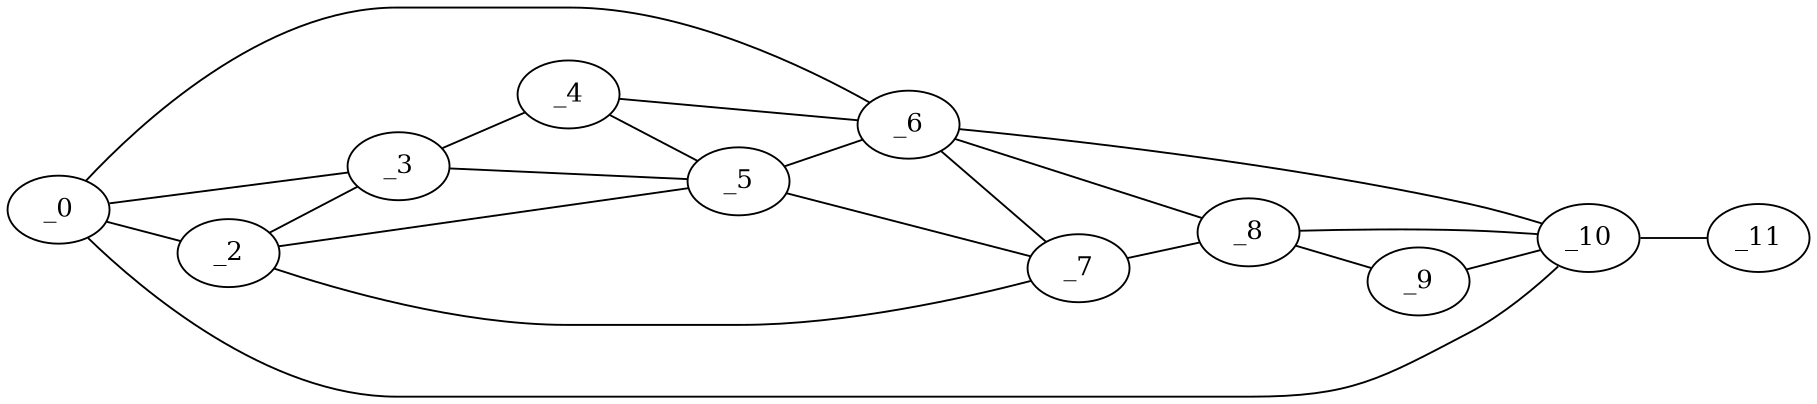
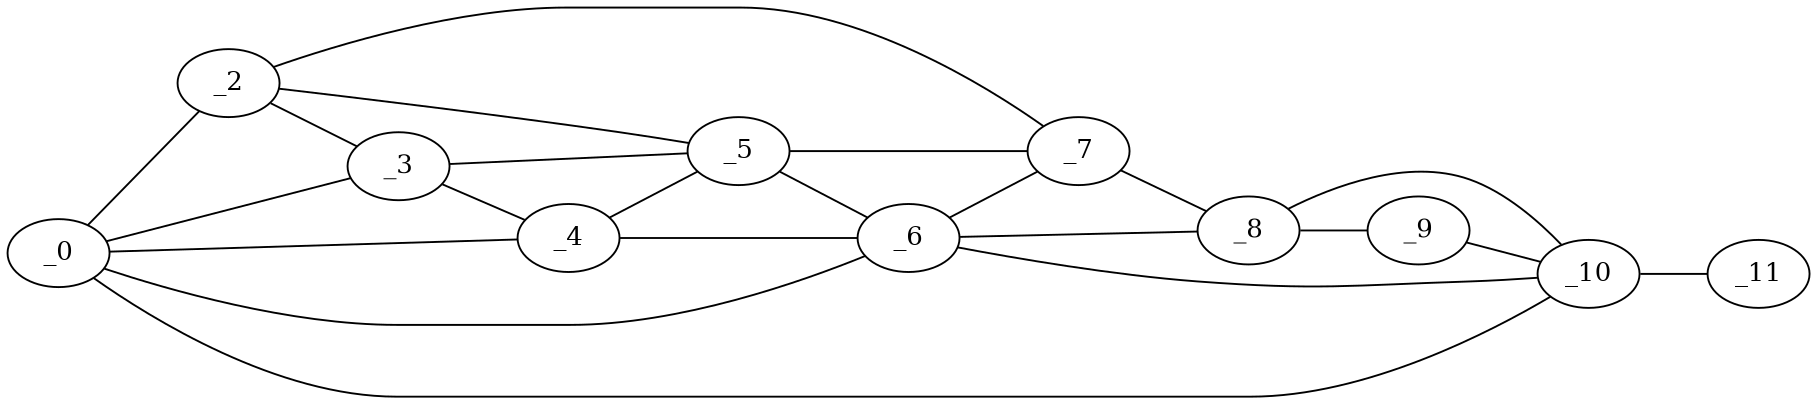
none -> (313, 246)
